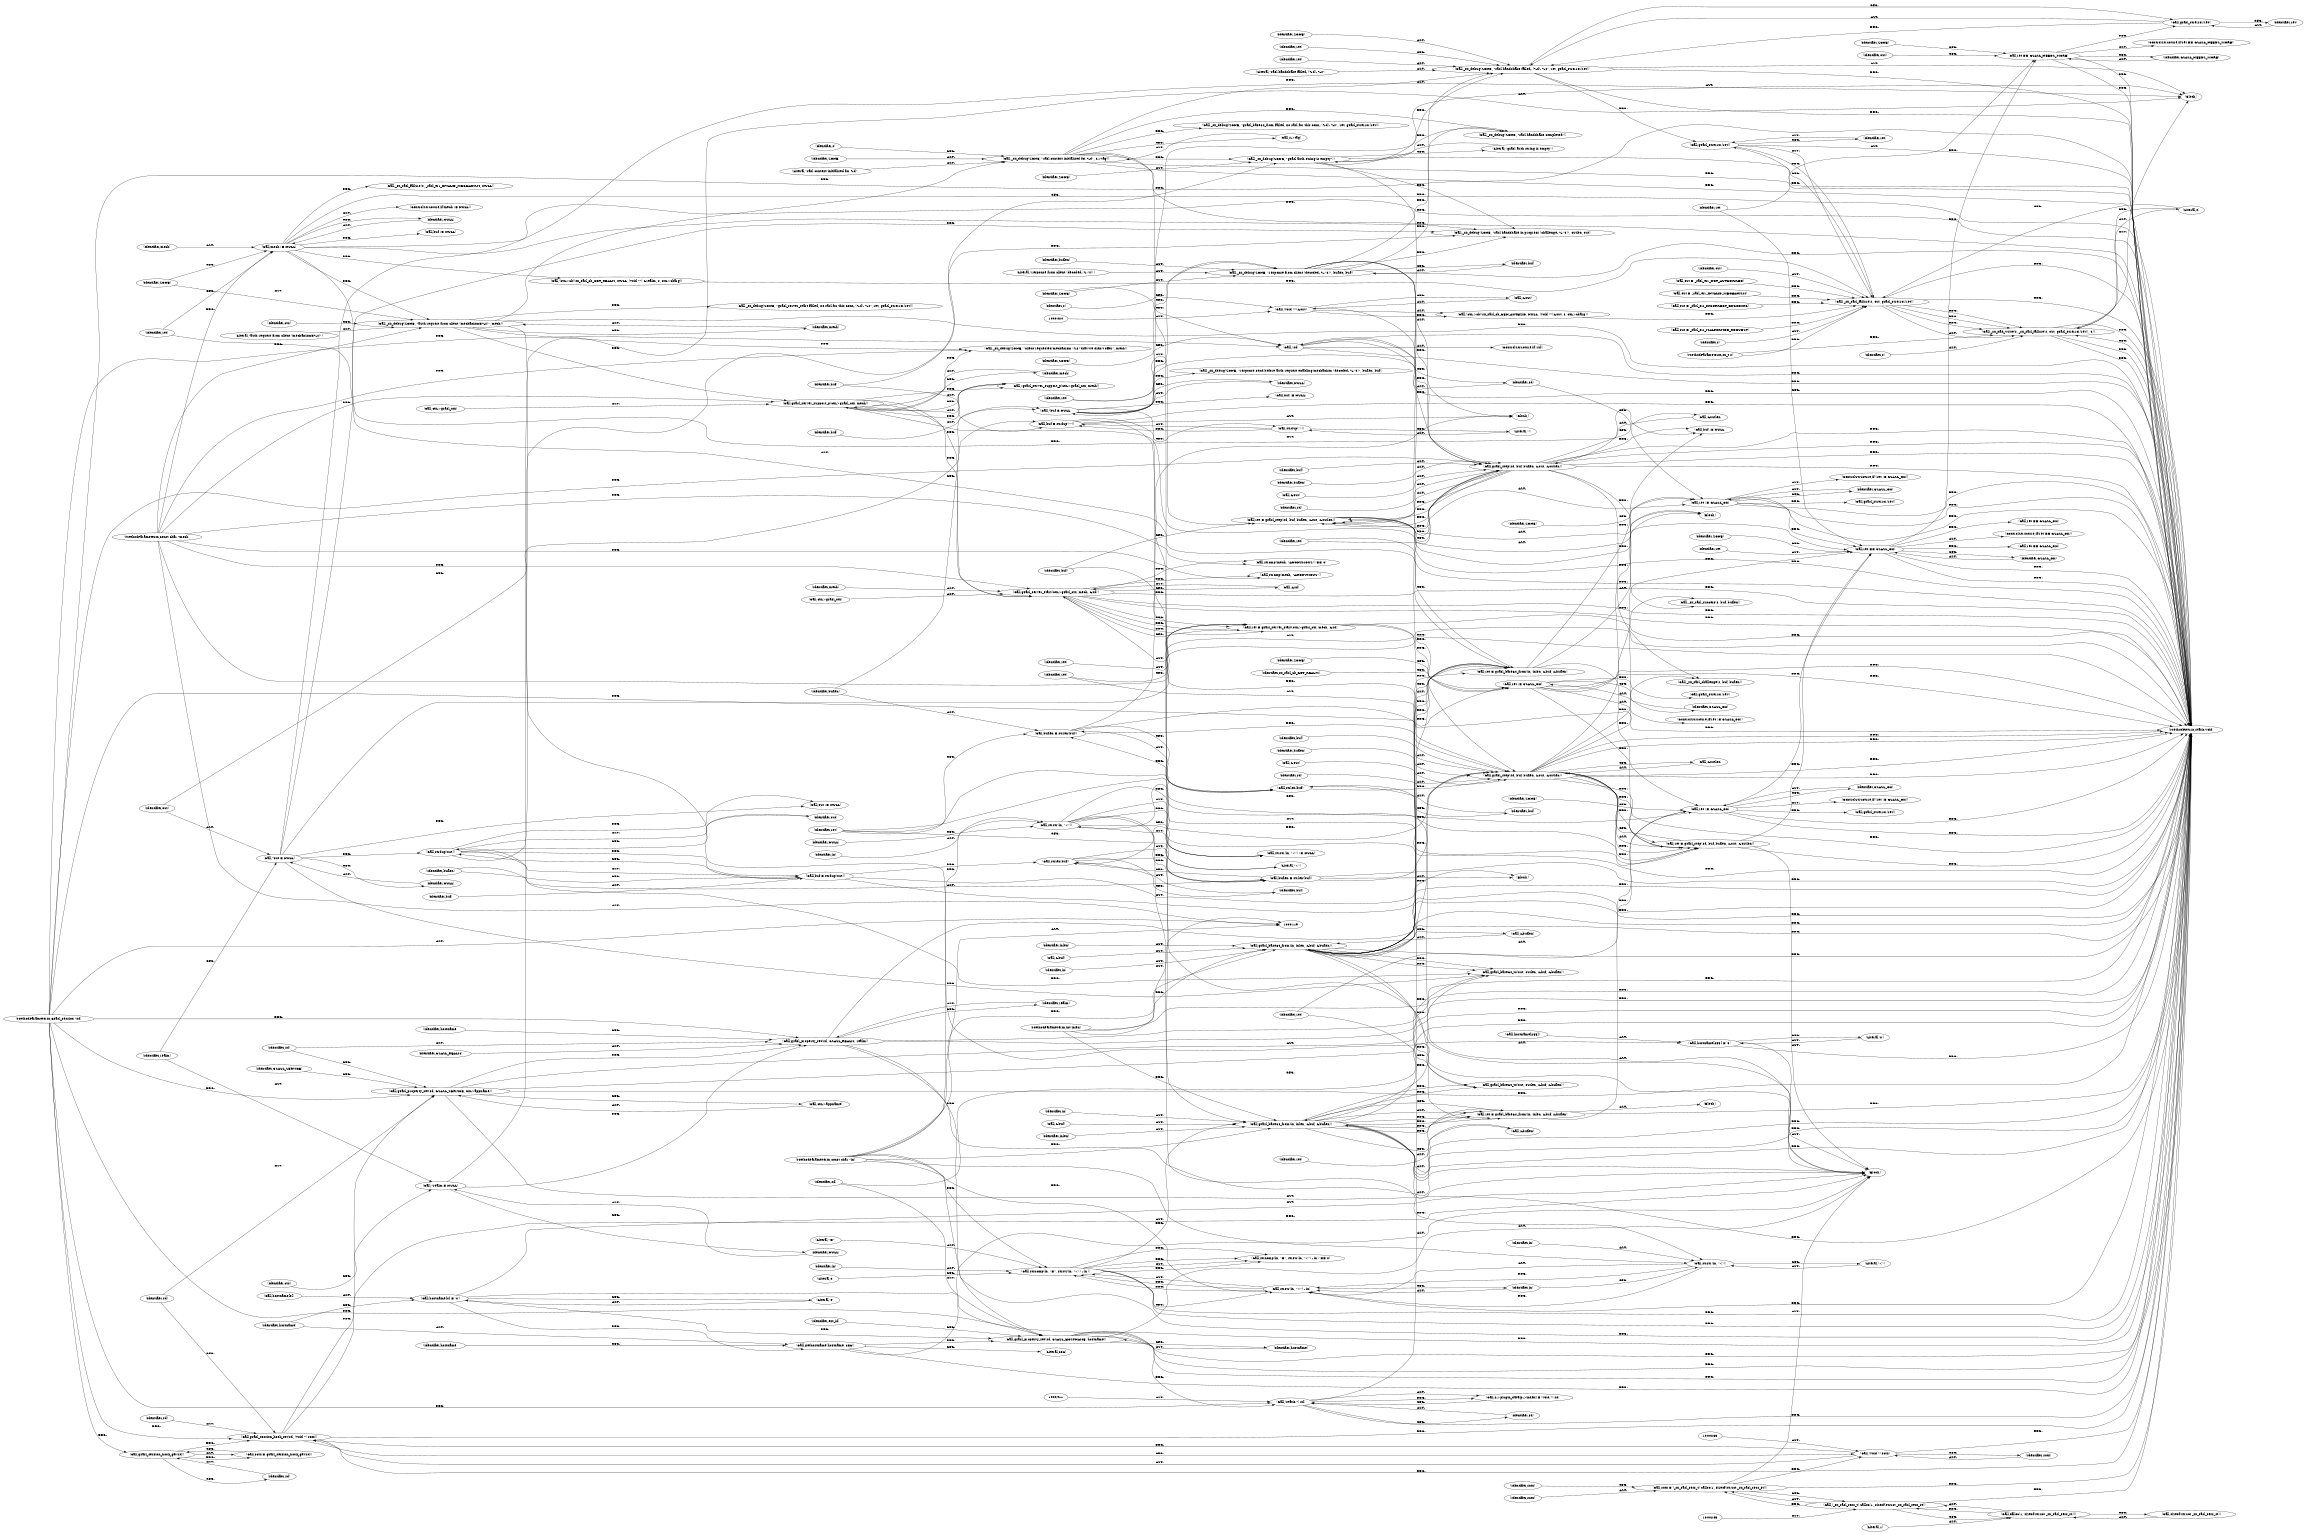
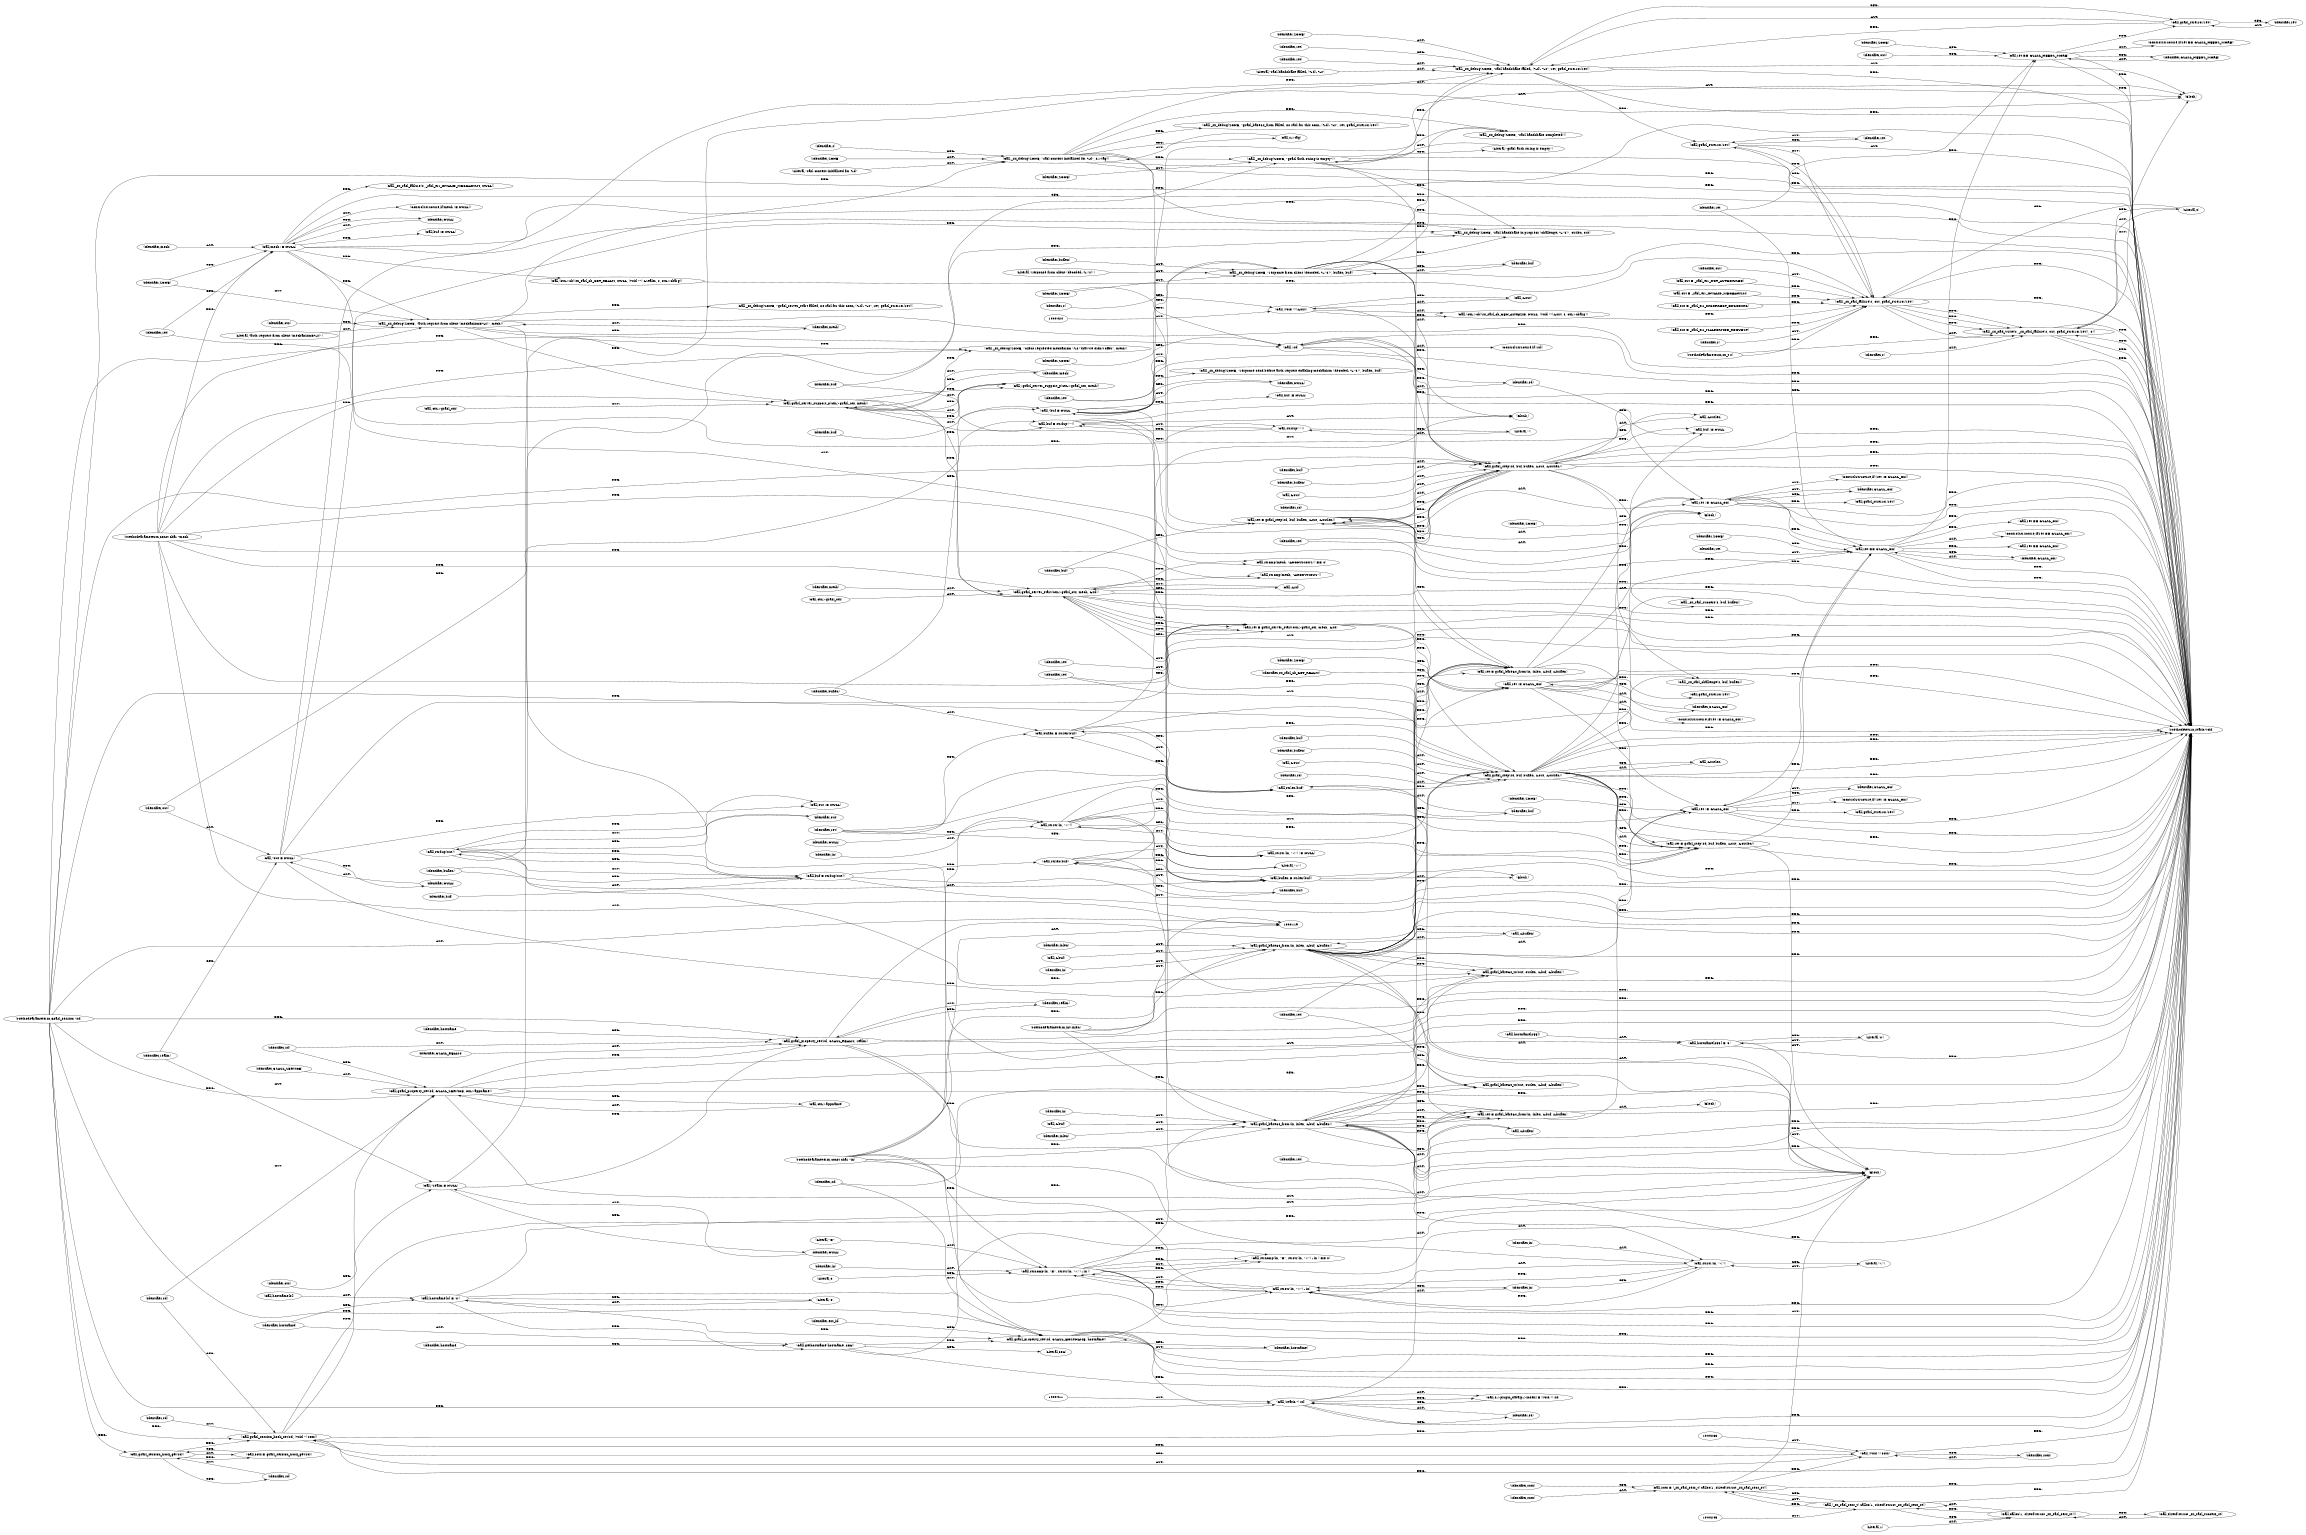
(360, 855) -> none
(348, 1074) -> (348, 1074)
(2191, 1514) -> (2191, 1514)
